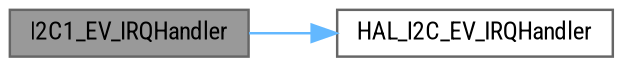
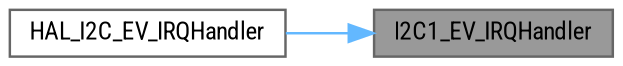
(280, 33) -> (317, 33)
